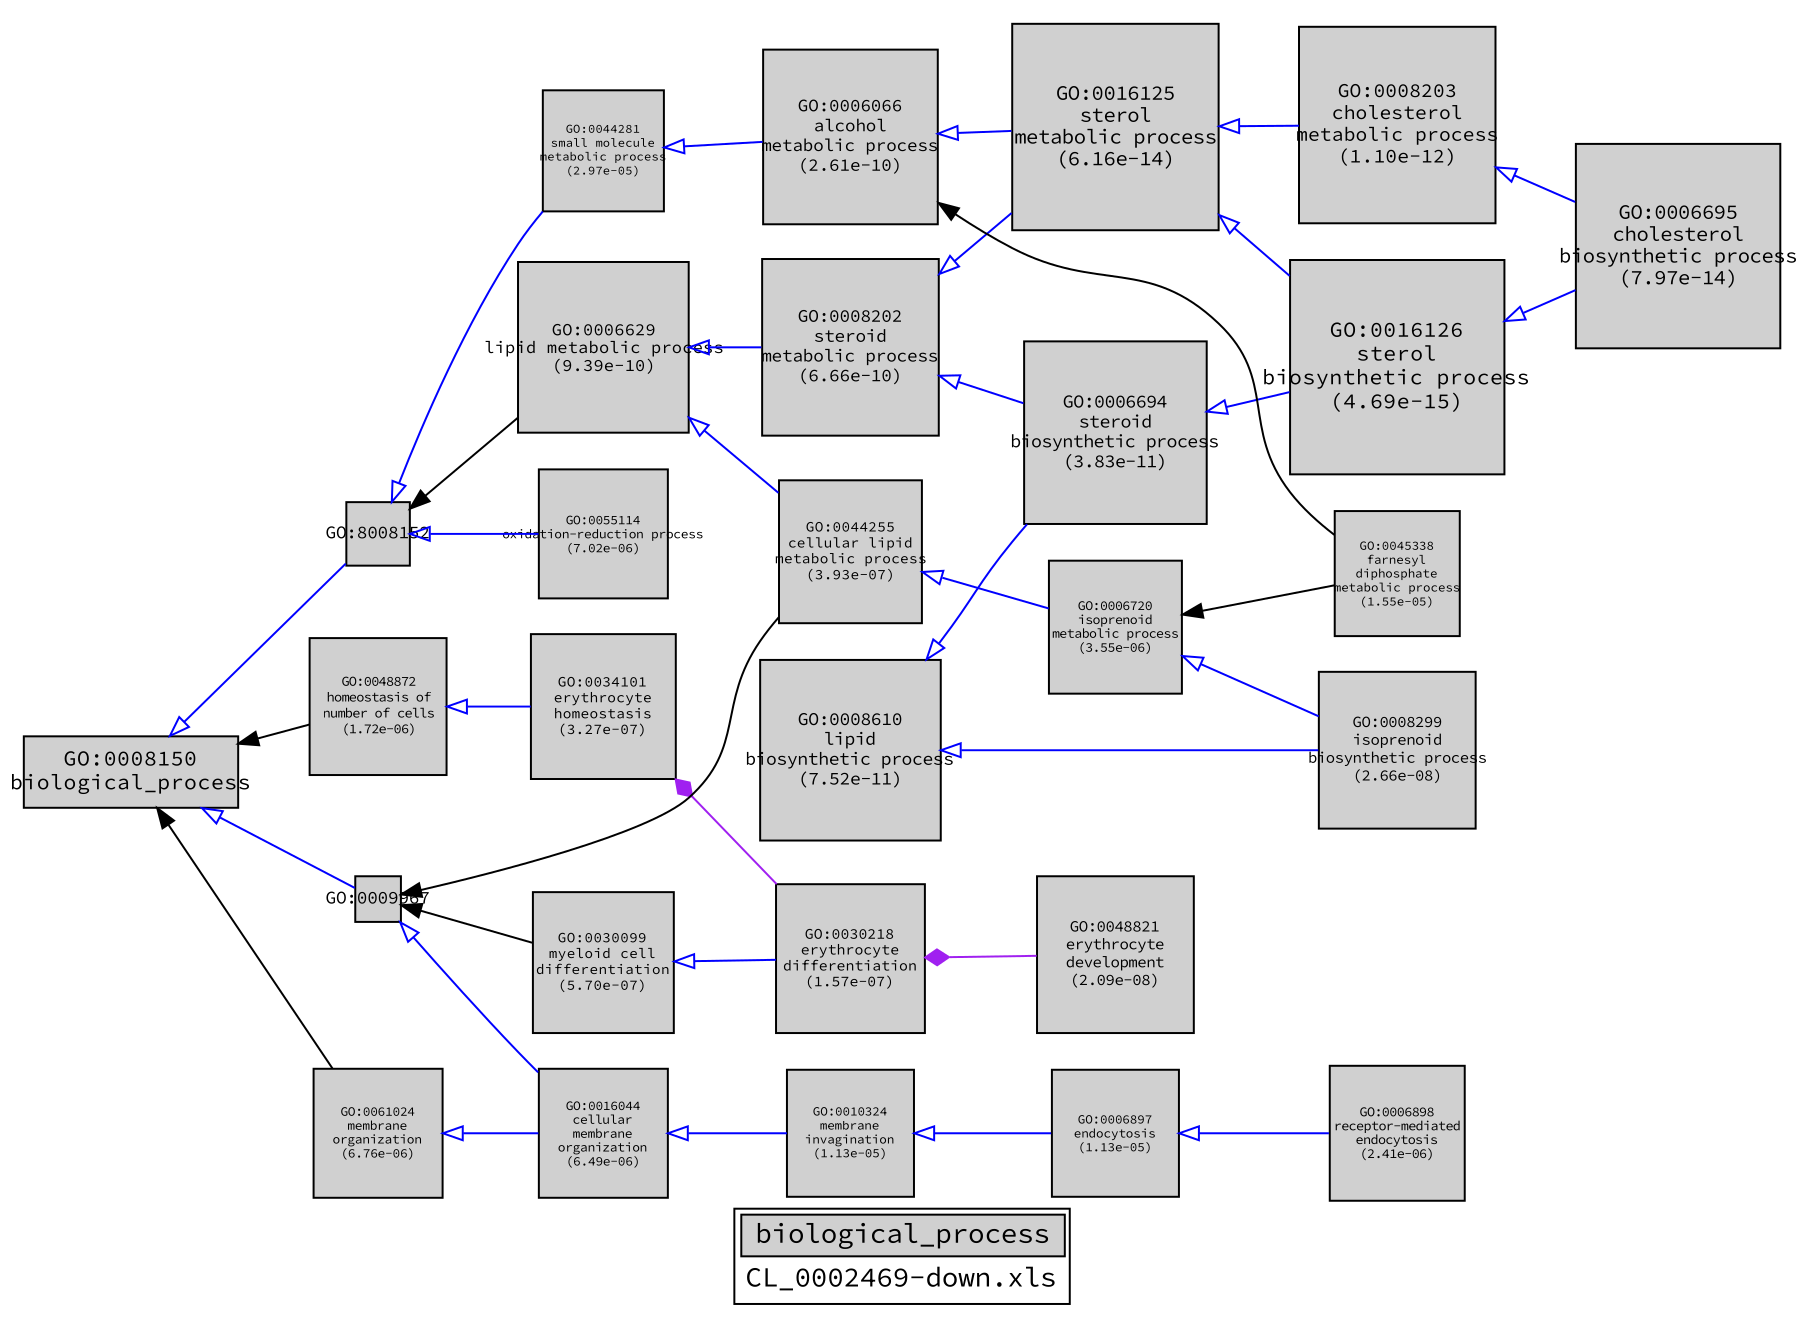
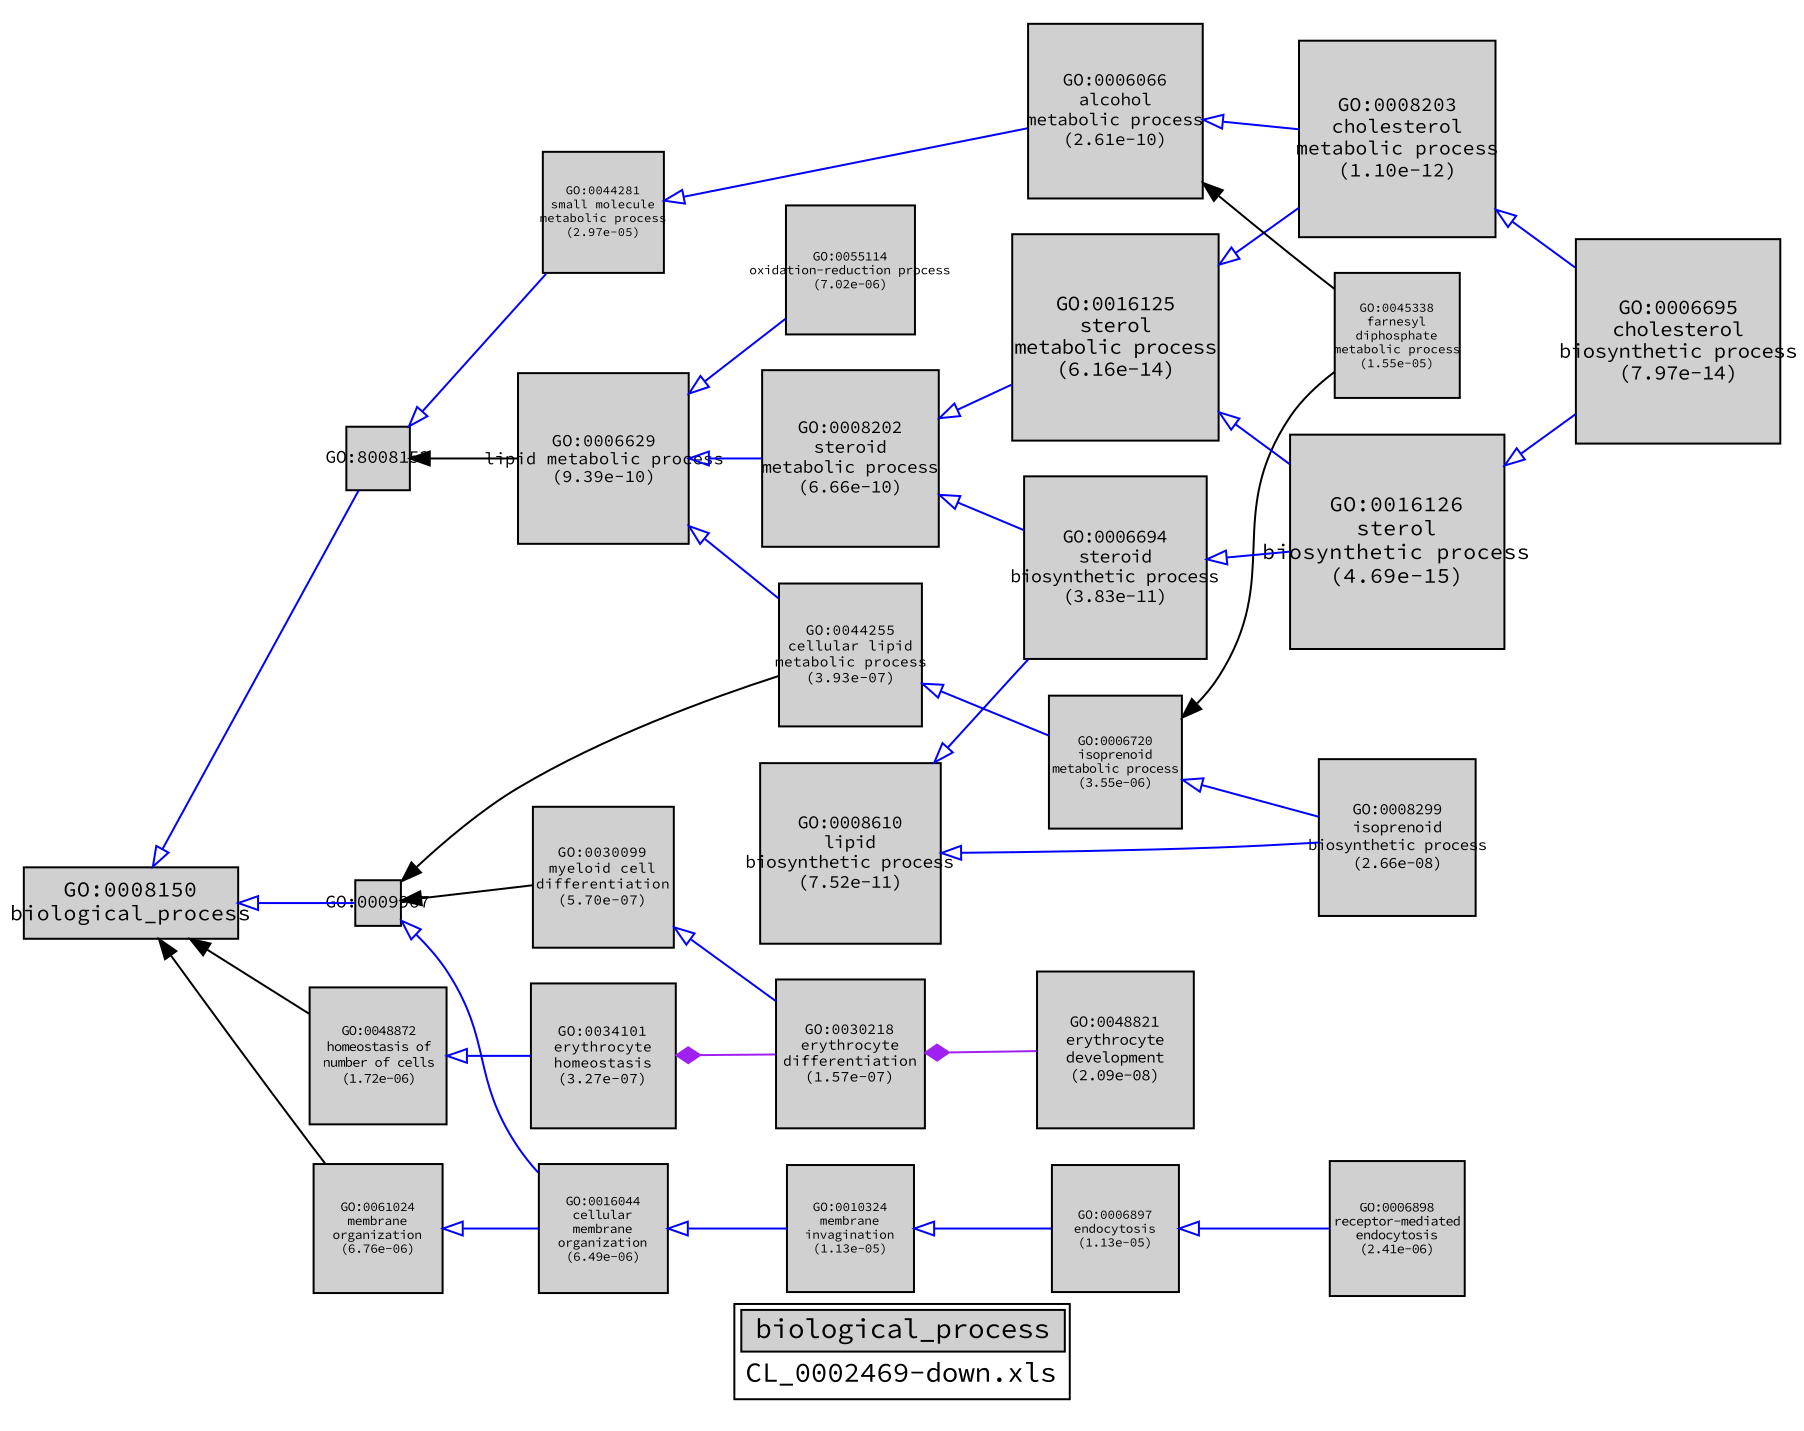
(985, 132) -> (1261, 126)
(484, 534) -> (745, 350)
